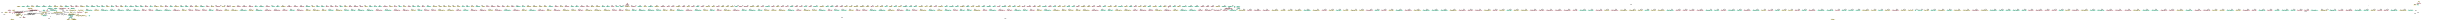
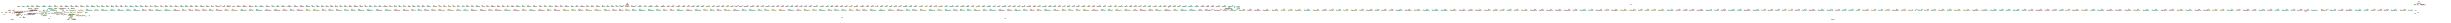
none -> (2423, 5)
none -> (36, 8)
